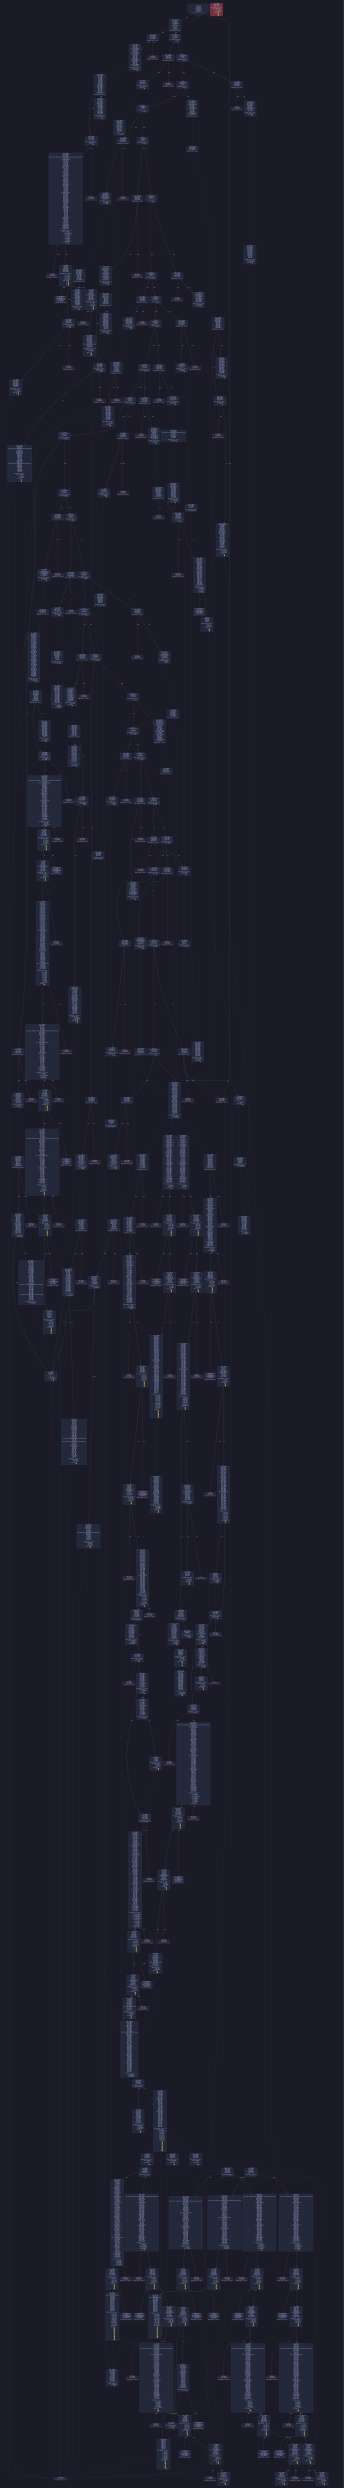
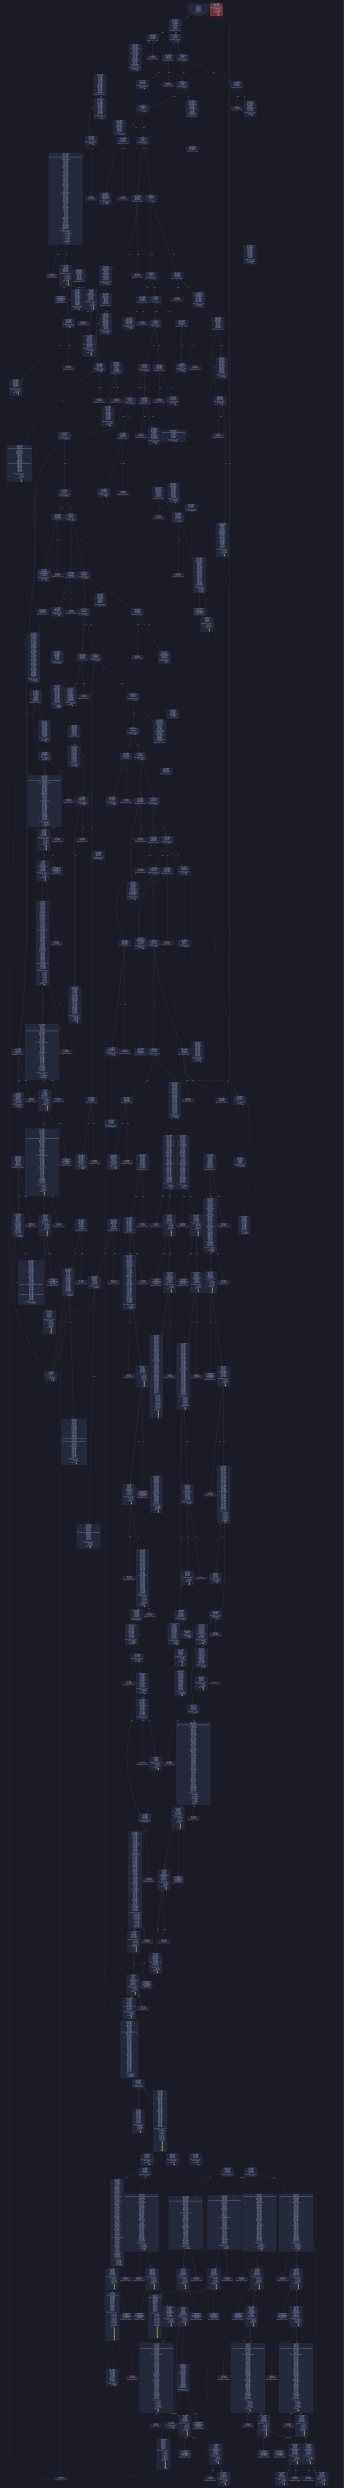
none -> (142, 1764)
